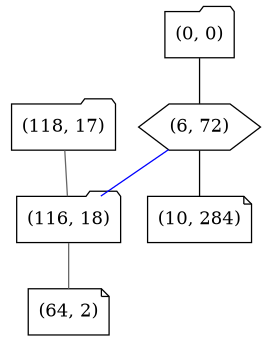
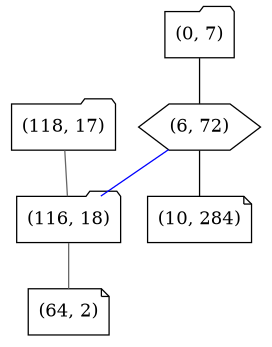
(200, 35) -> (200, 35)
